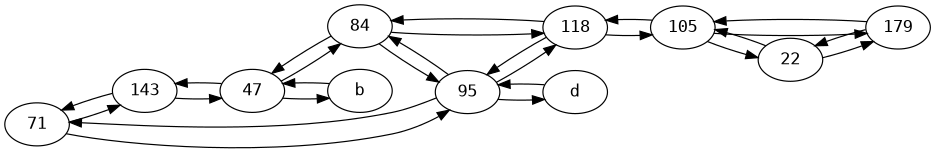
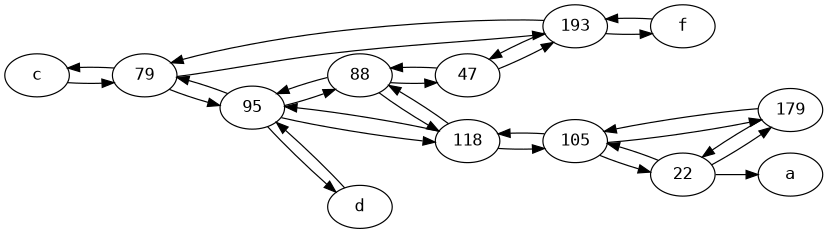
(360, 26) -> (360, 75)
none -> (683, 26)
none -> (37, 75)
(145, 91) -> (575, 26)
(360, 91) -> none
(37, 124) -> (145, 75)
none -> (790, 175)
